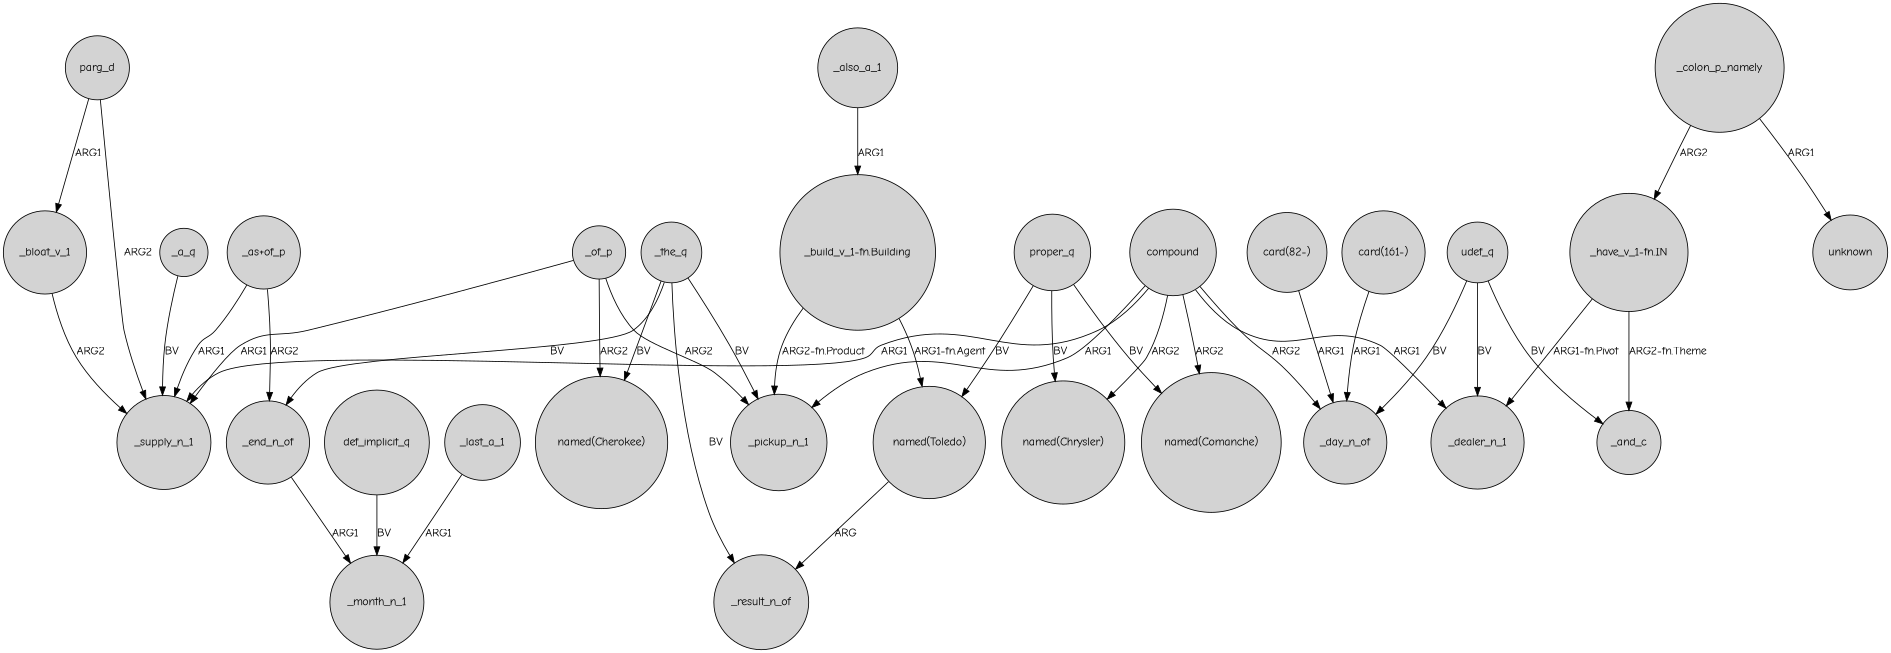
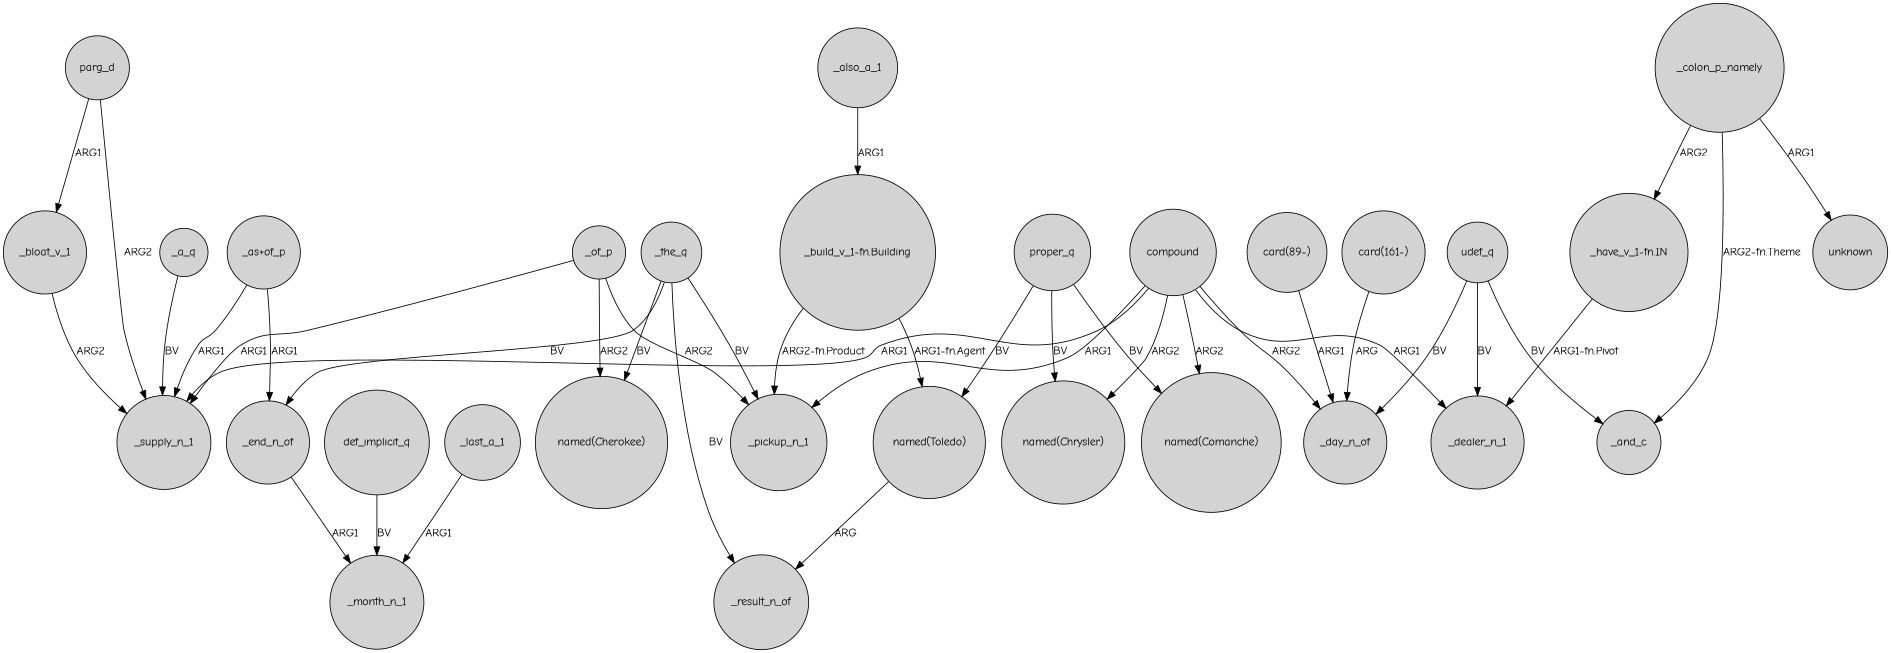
(1287, 252) -> (1287, 252)
(285, 352) -> (285, 352)
(1367, 352) -> (1367, 352)
(1629, 357) -> (1721, 284)
